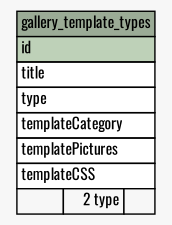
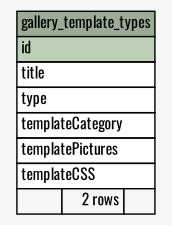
(101, 201) -> (101, 201)
